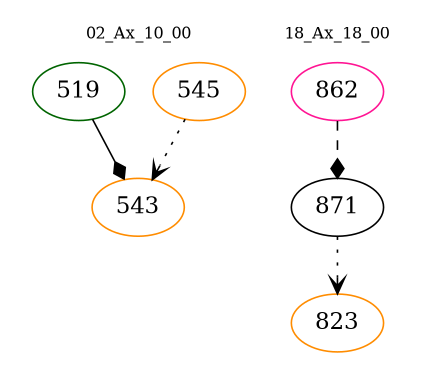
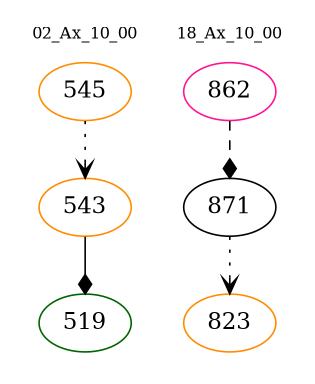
(337, 35) -> (230, 35)
(104, 140) -> (85, 256)
